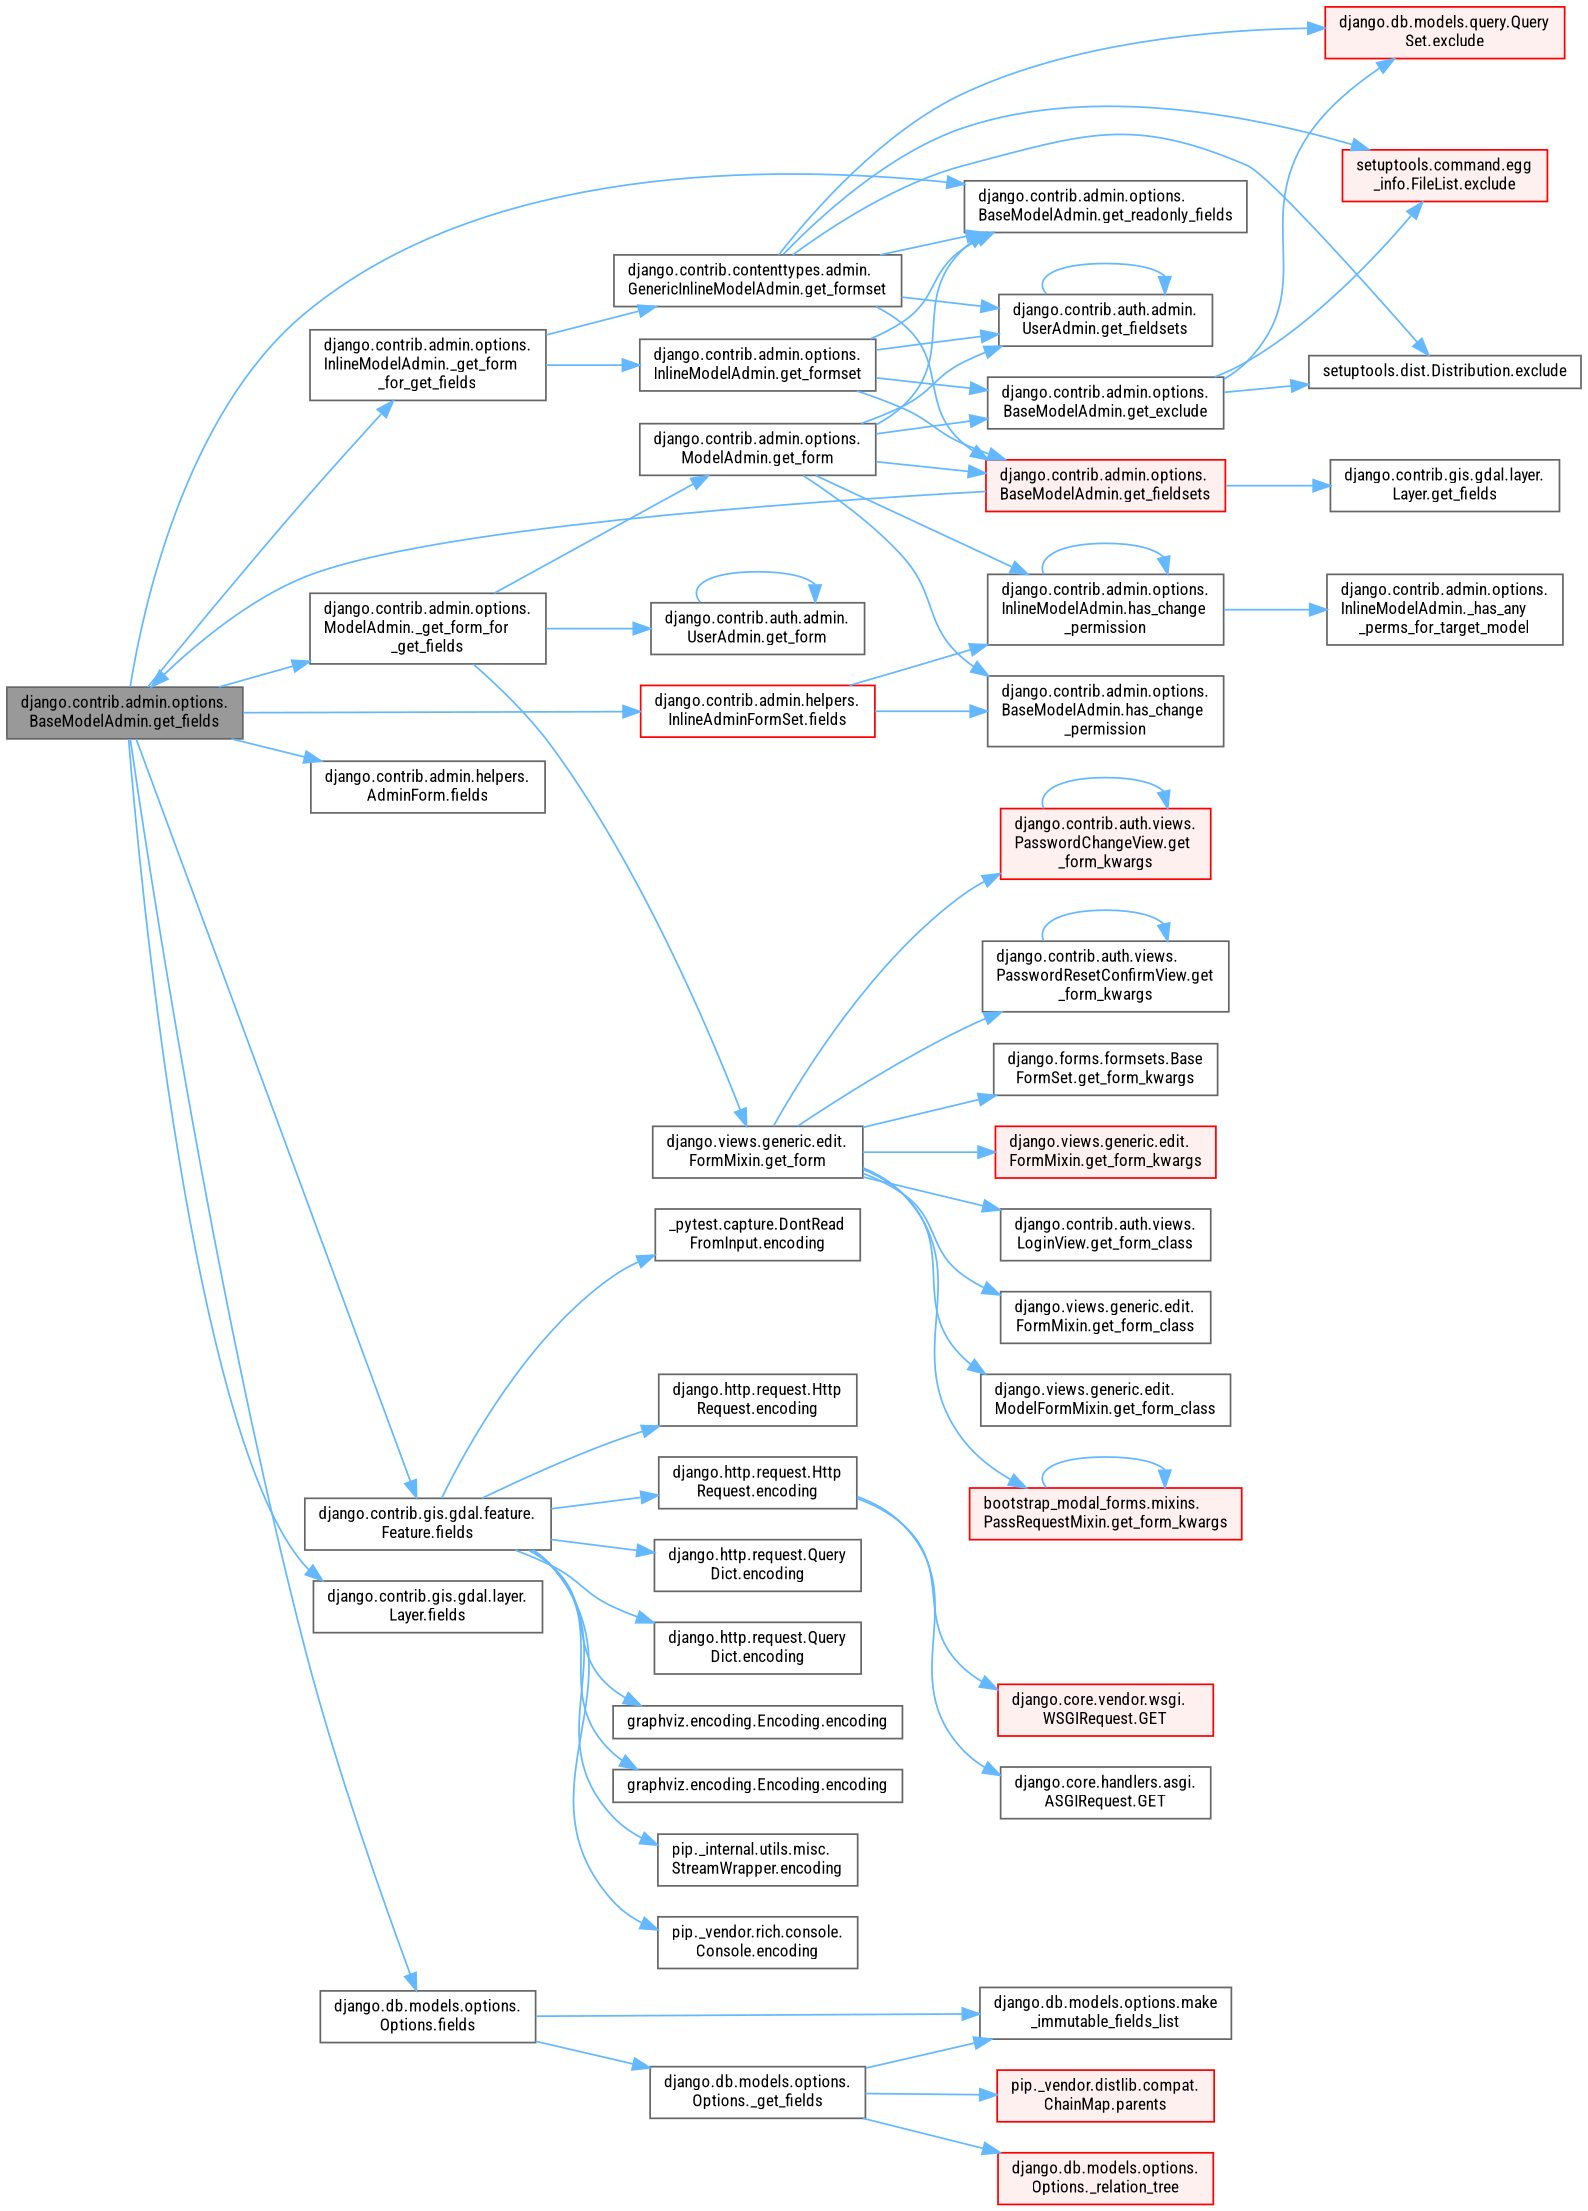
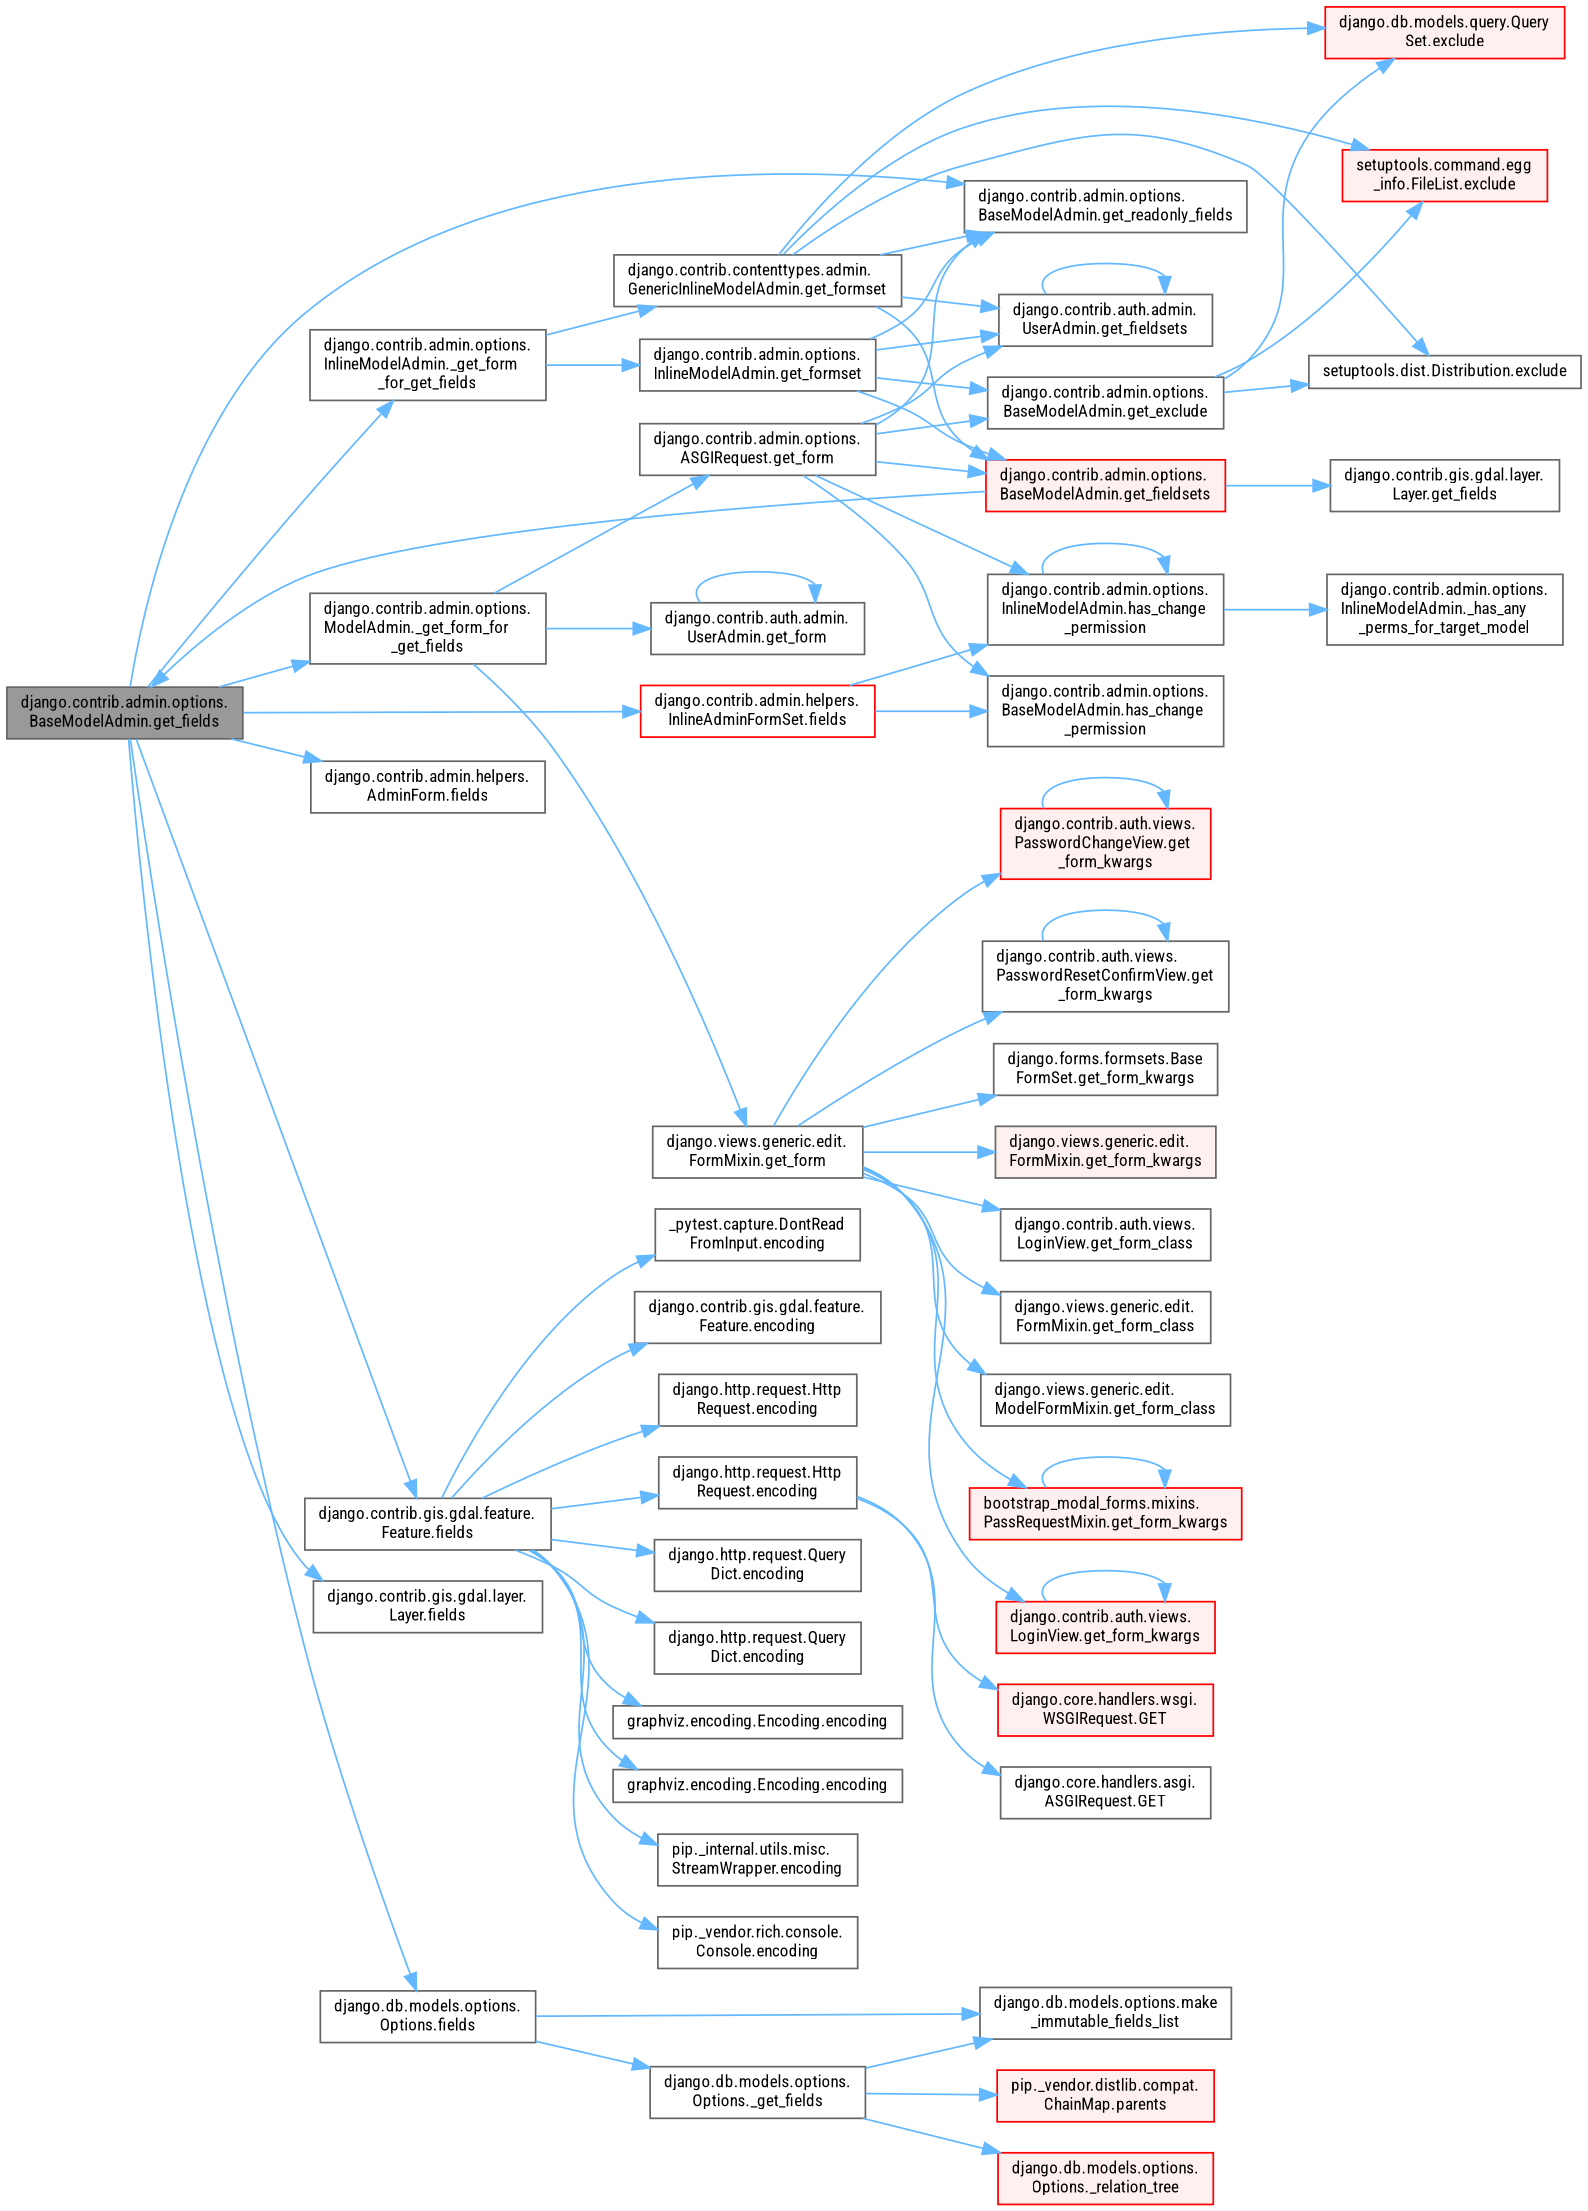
(758, 450) -> (758, 450)
(1106, 1152) -> (1106, 1152)
none -> (758, 1318)
none -> (1106, 1628)
(1106, 1710) -> (1106, 1710)
